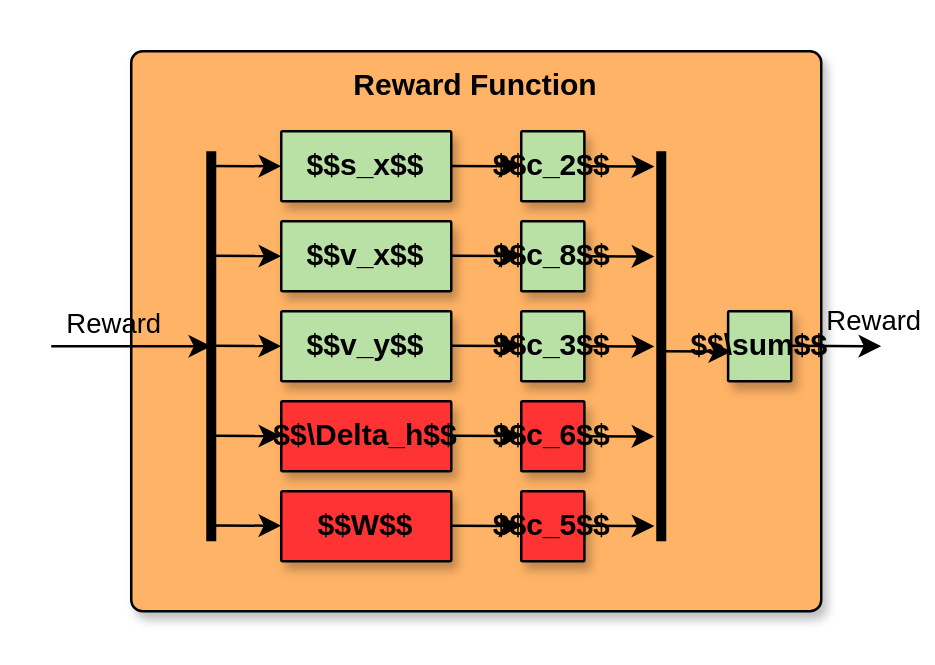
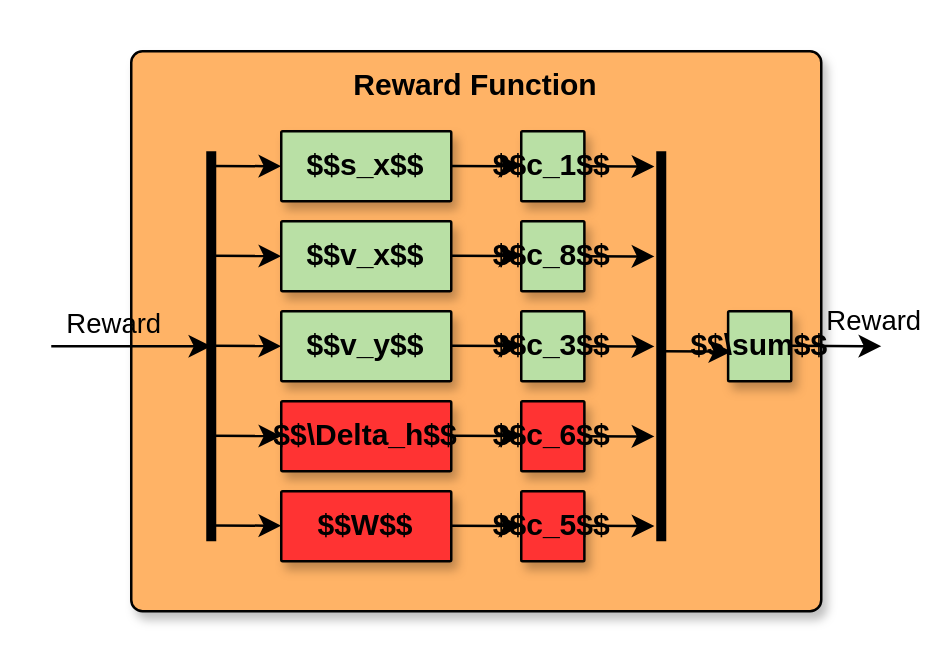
(553, 166) -> (553, 166)
